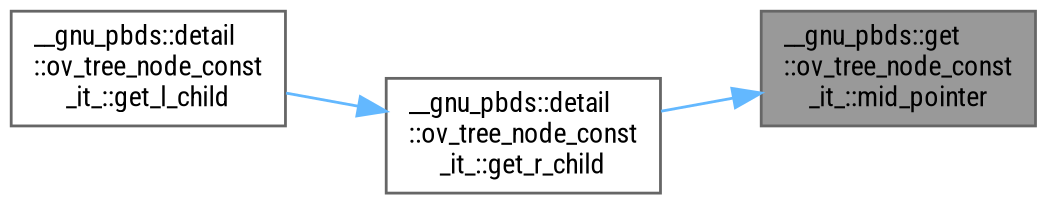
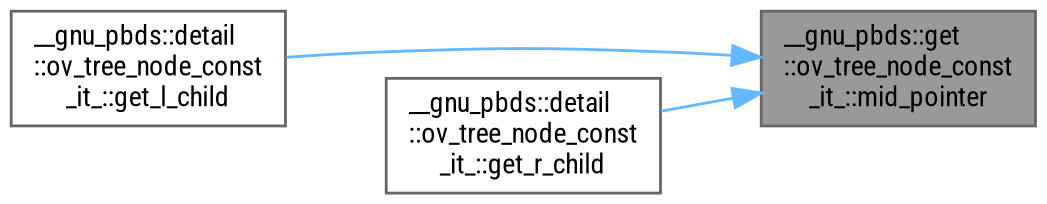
(322, 100) -> (509, 49)
